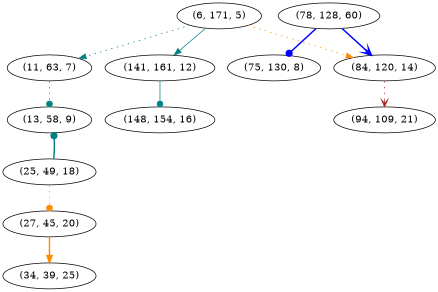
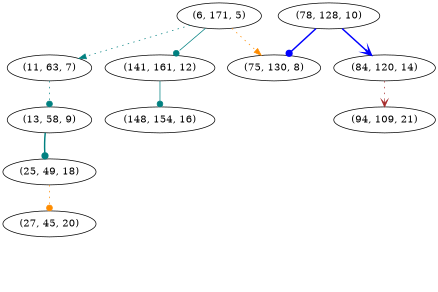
(329, 16) -> (329, 16)
(193, 39) -> (193, 39)
(295, 40) -> (244, 39)
(54, 149) -> (45, 143)
(49, 276) -> none
